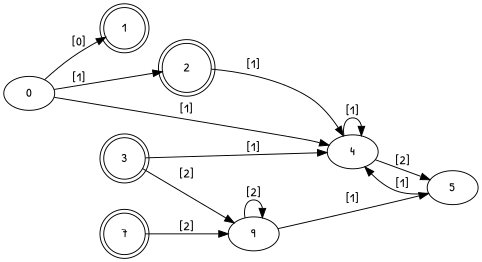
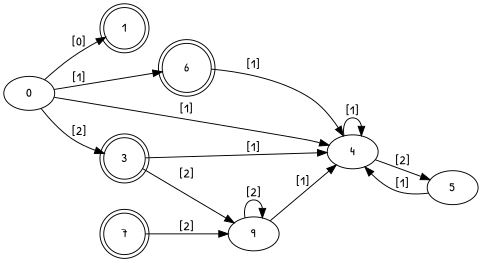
(187, 68) -> (187, 68)
none -> (65, 134)
(349, 213) -> (300, 196)
